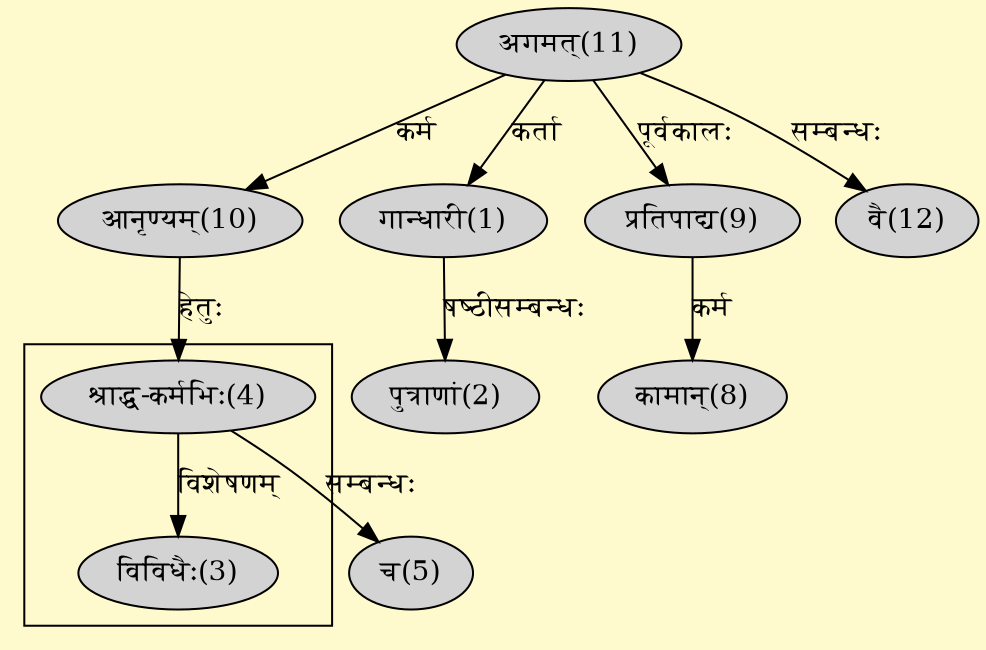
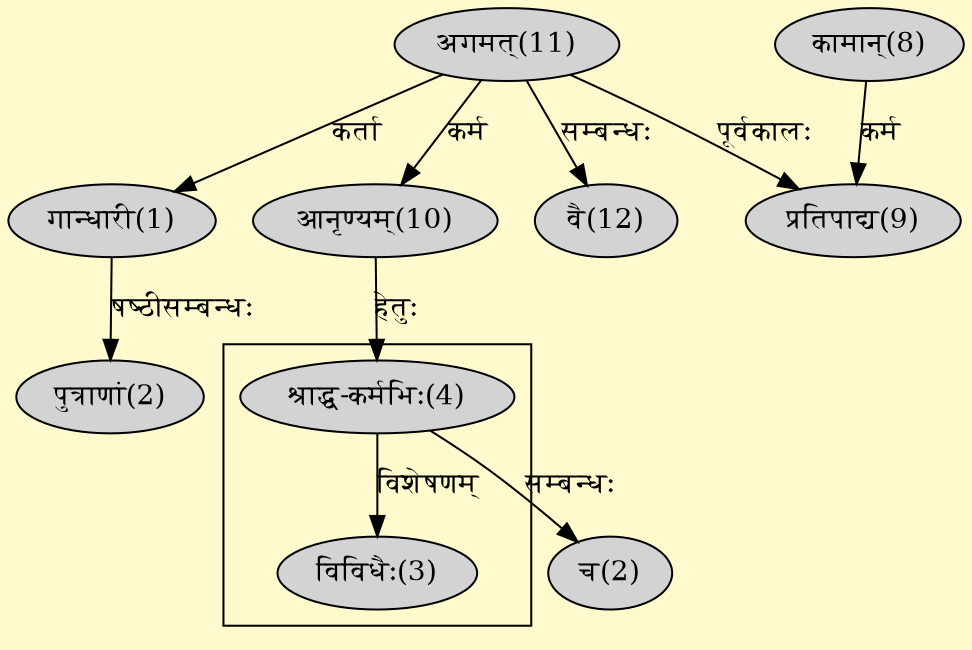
(693, 299) -> (862, 122)
(411, 573) -> (610, 573)
